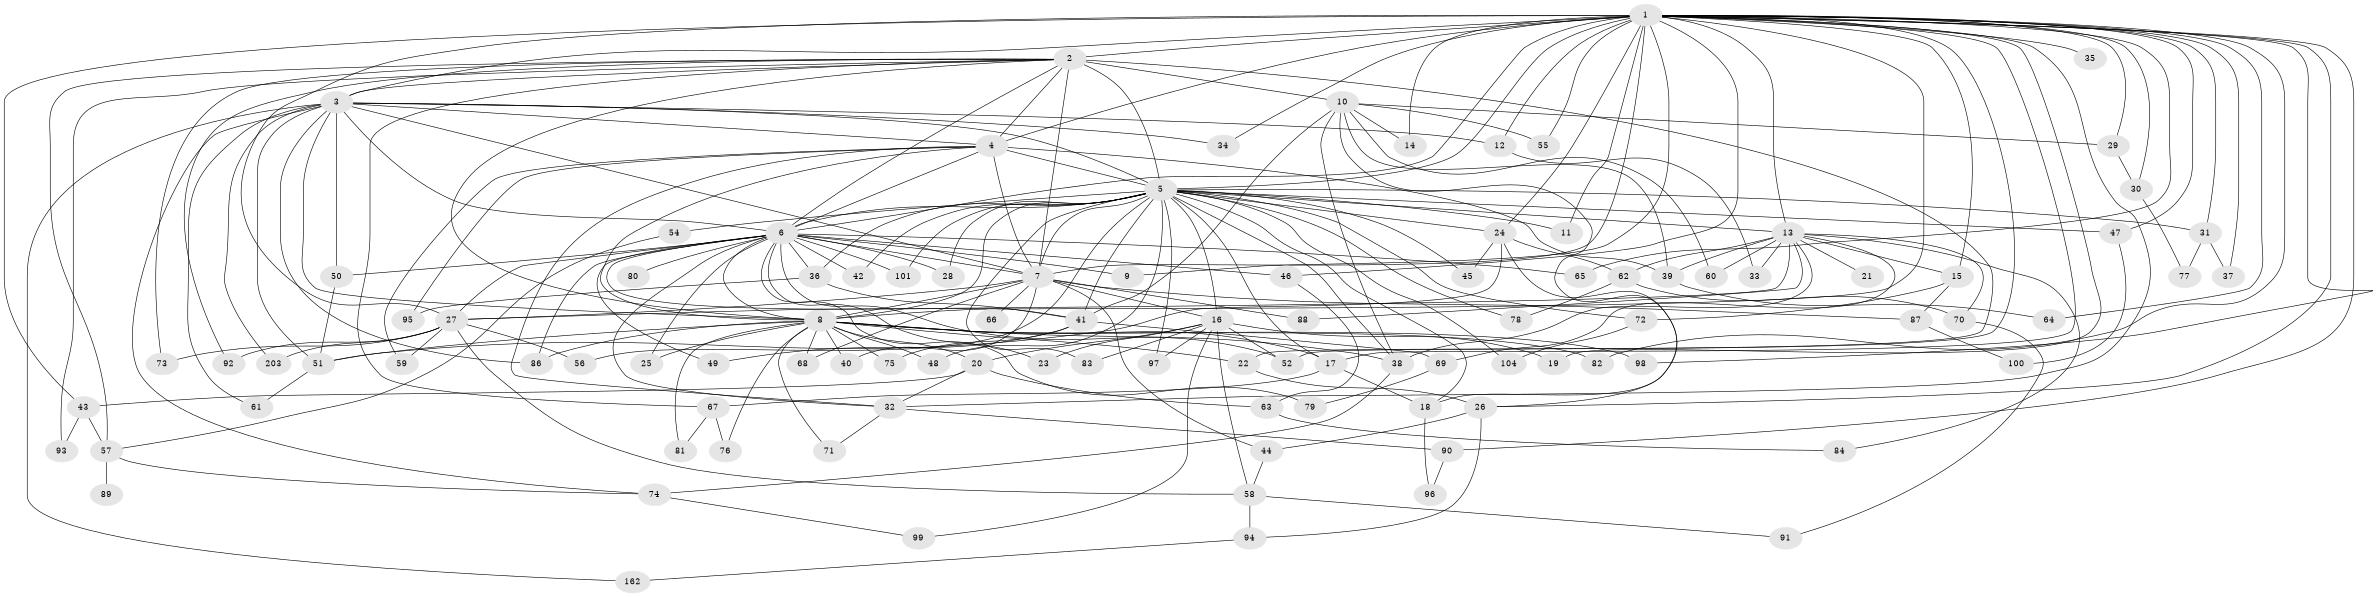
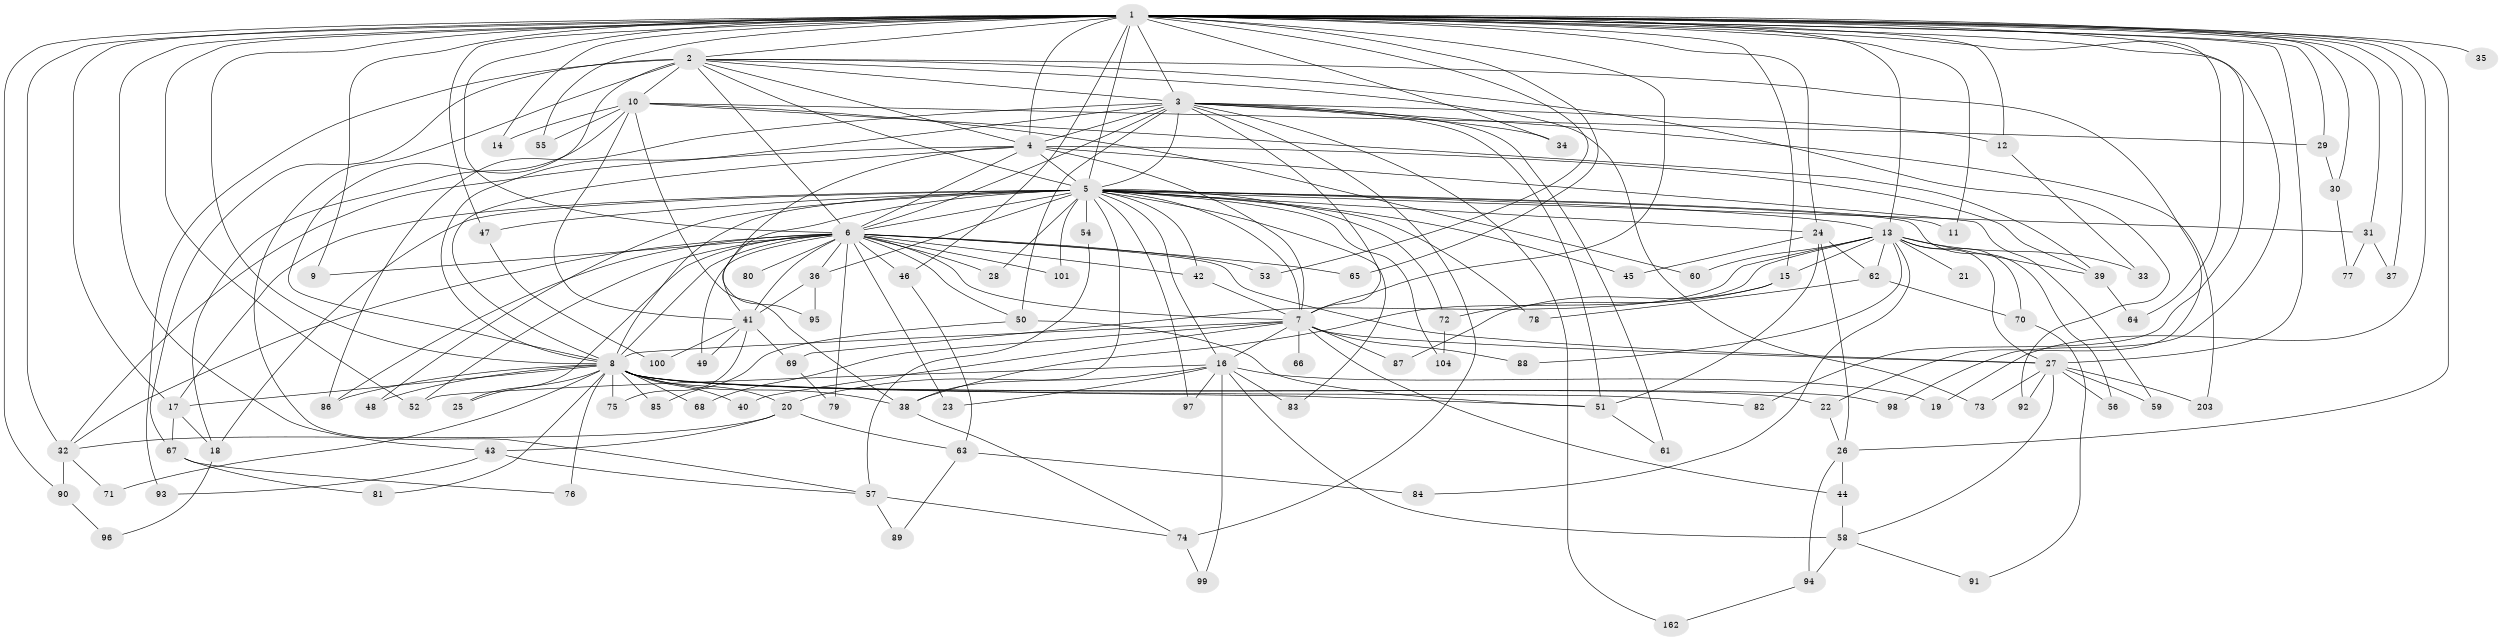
(1054, 168) -> (1249, 299)
none -> (1266, 277)
(1965, 343) -> (707, 341)
none -> (656, 408)
none -> (930, 495)
